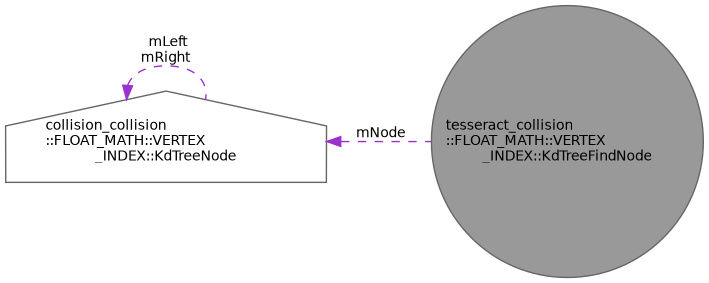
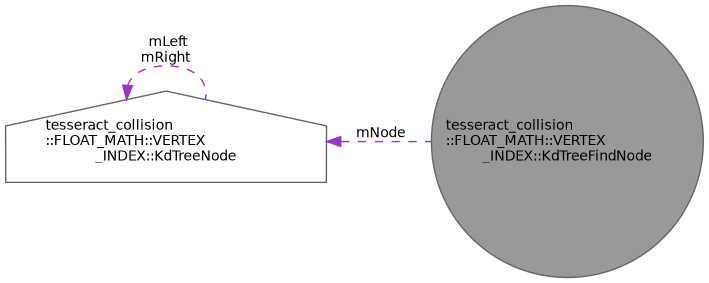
(166, 142) -> (166, 142)
